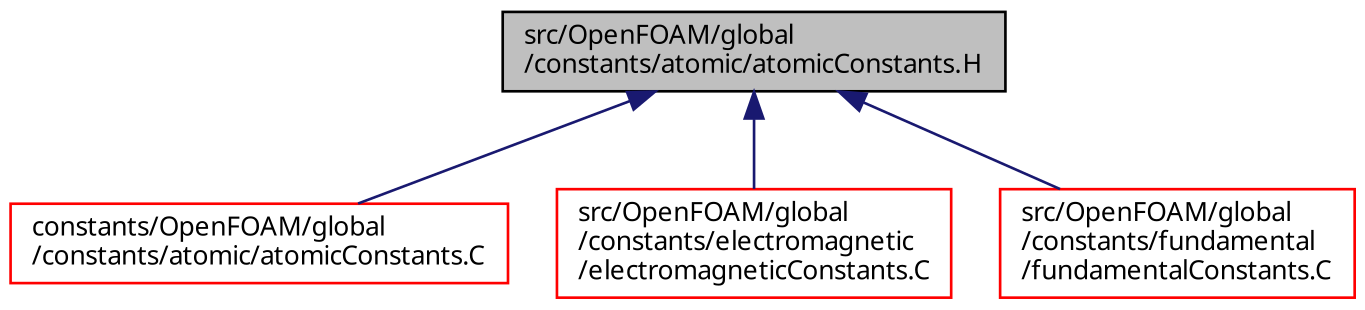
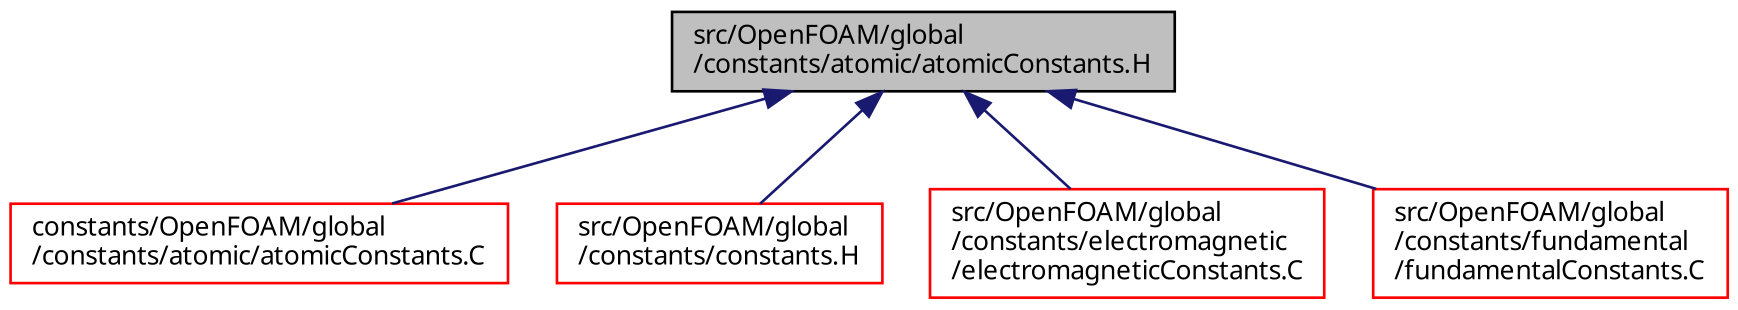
none -> (720, 243)
